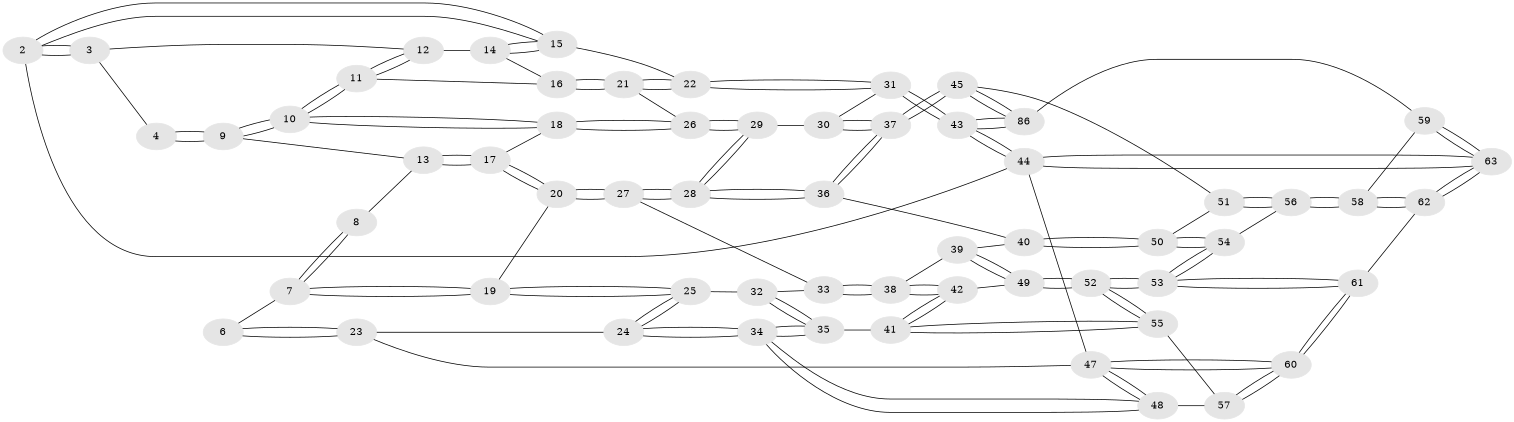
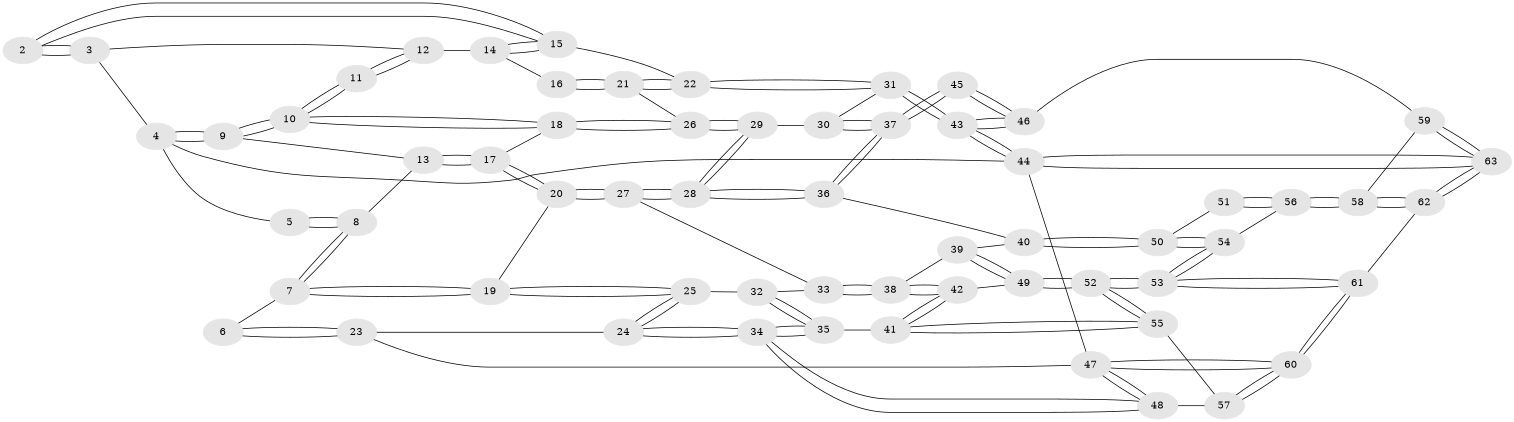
(457, 82) -> none
(1024, 122) -> (1024, 122)
(1100, 126) -> none
none -> (290, 222)
(462, 257) -> (586, 168)
